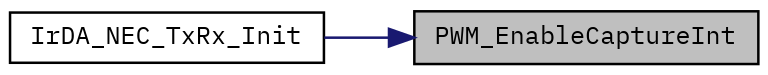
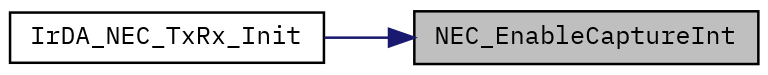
(586, 38) -> (586, 38)
